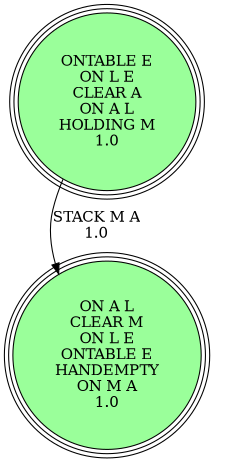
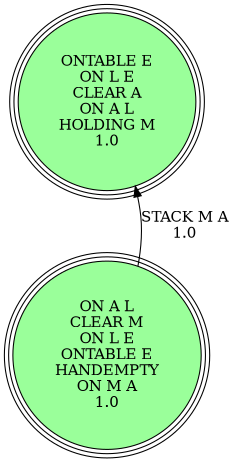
(51, 221) -> (141, 231)
